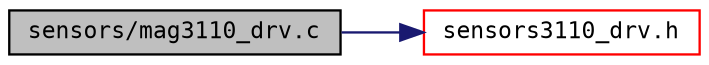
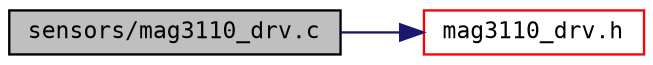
(562, 32) -> (534, 32)
